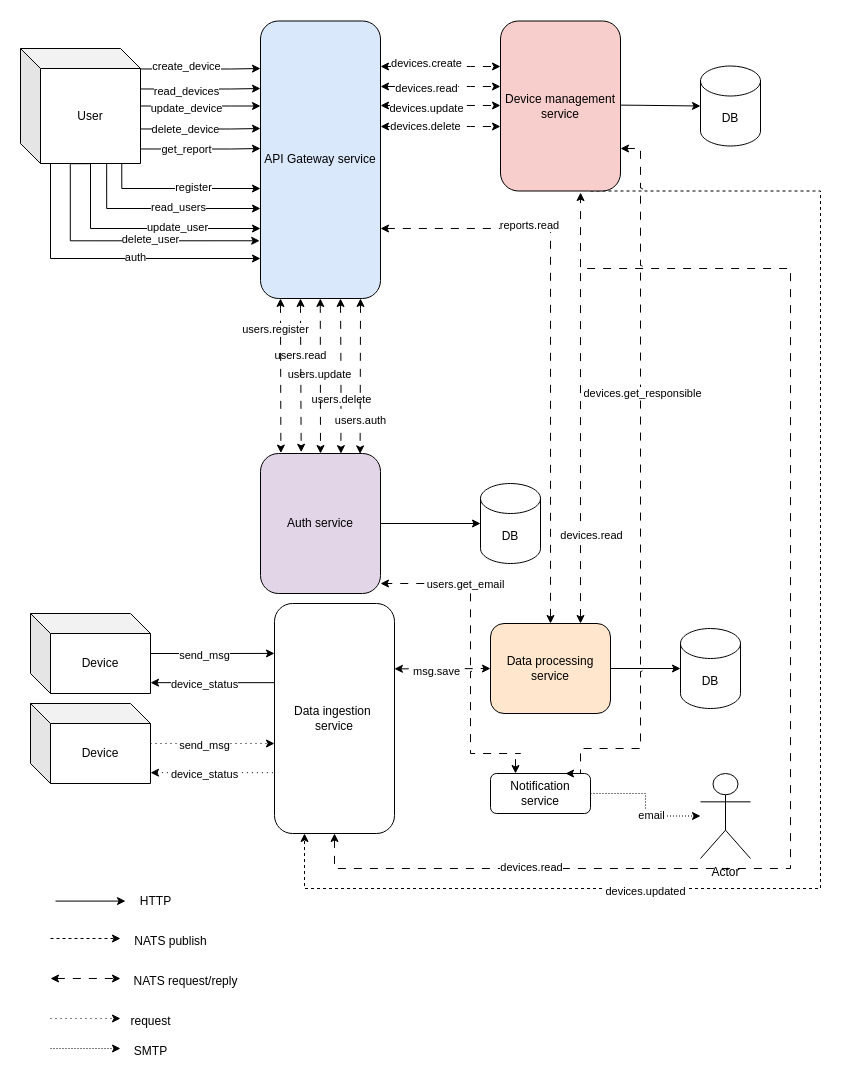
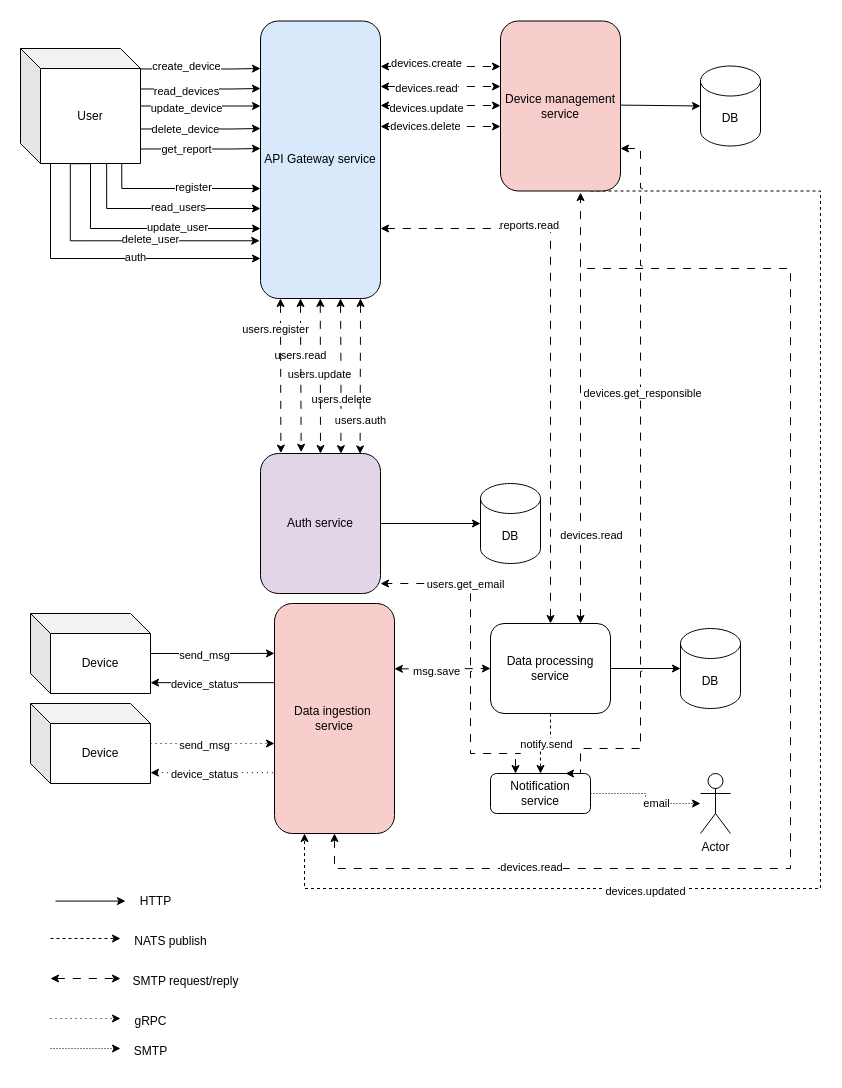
(551, 669) -> (551, 669)
(335, 719) -> (335, 719)
none -> (550, 744)
(726, 816) -> (716, 804)
(186, 982) -> (186, 982)
(151, 1022) -> (151, 1022)
